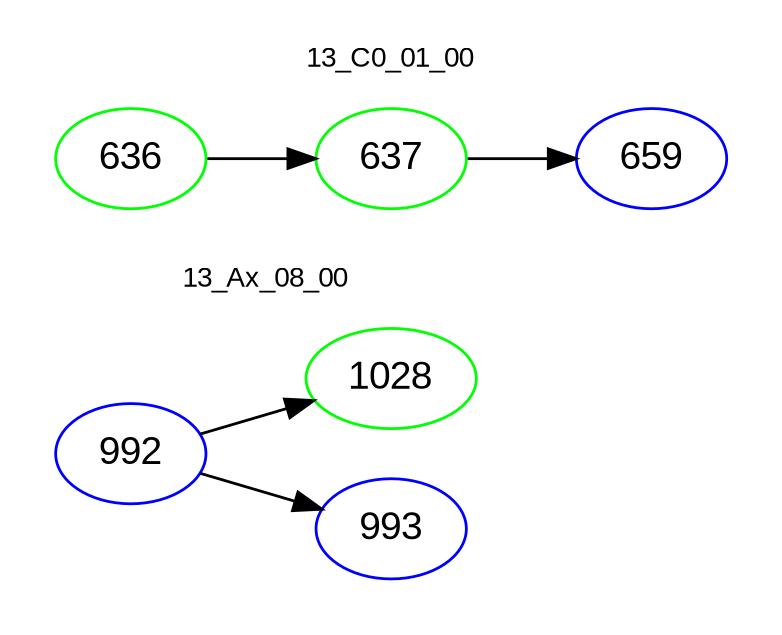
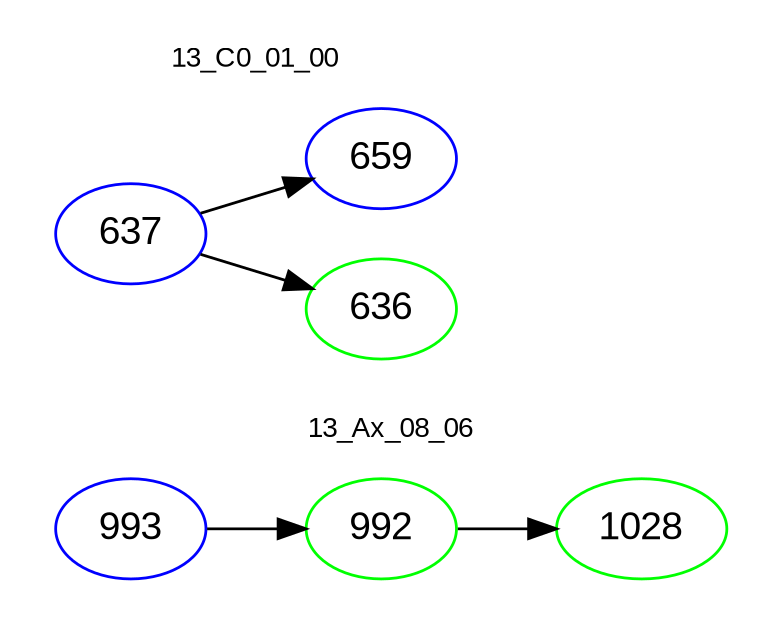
(247, 159) -> (243, 267)
(391, 159) -> (131, 234)
(266, 280) -> (391, 430)
(131, 454) -> (381, 529)
(247, 487) -> (242, 529)
